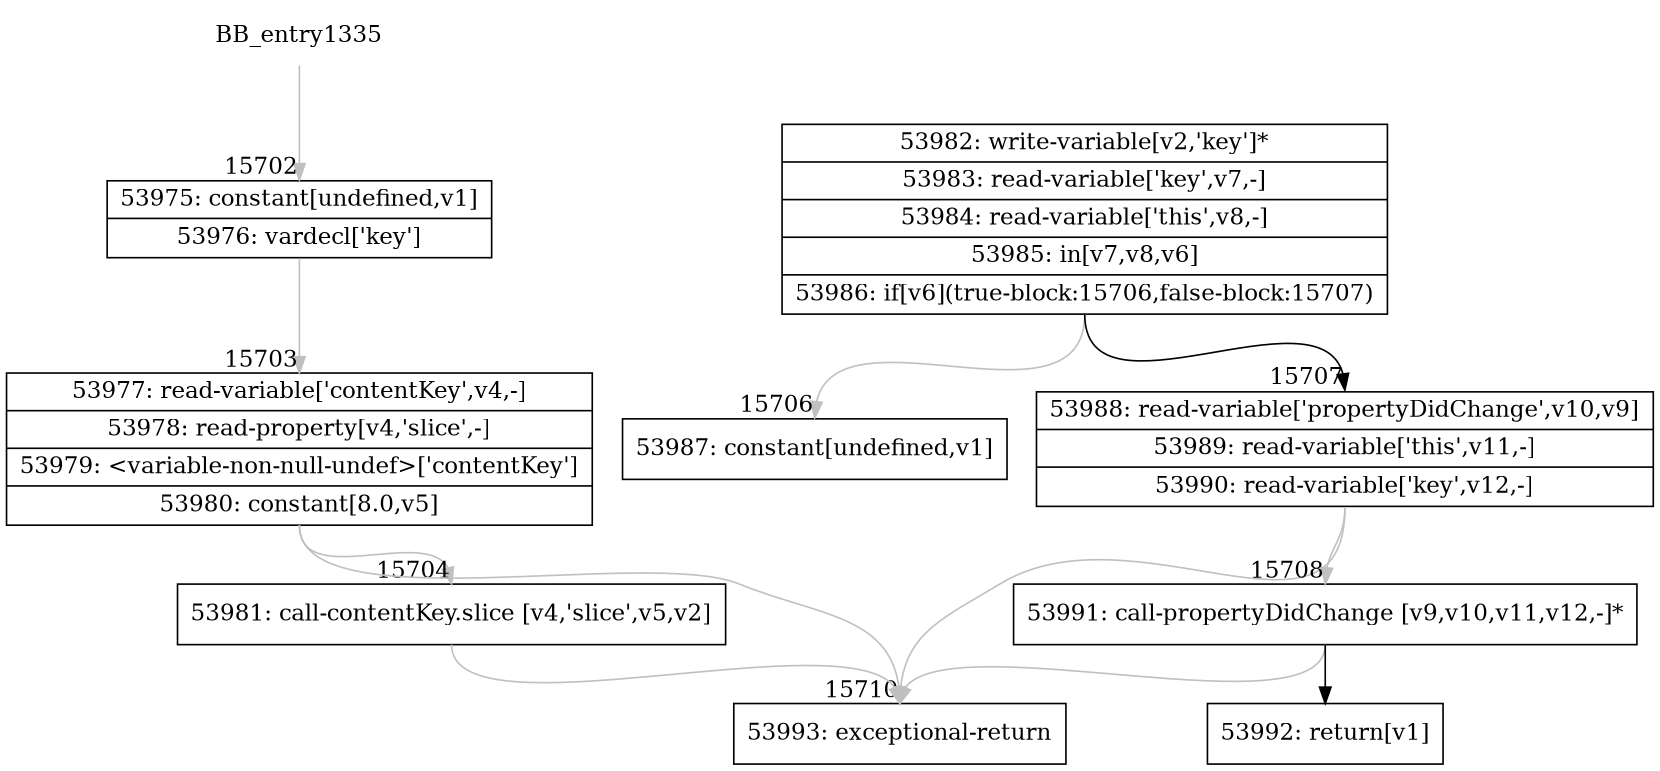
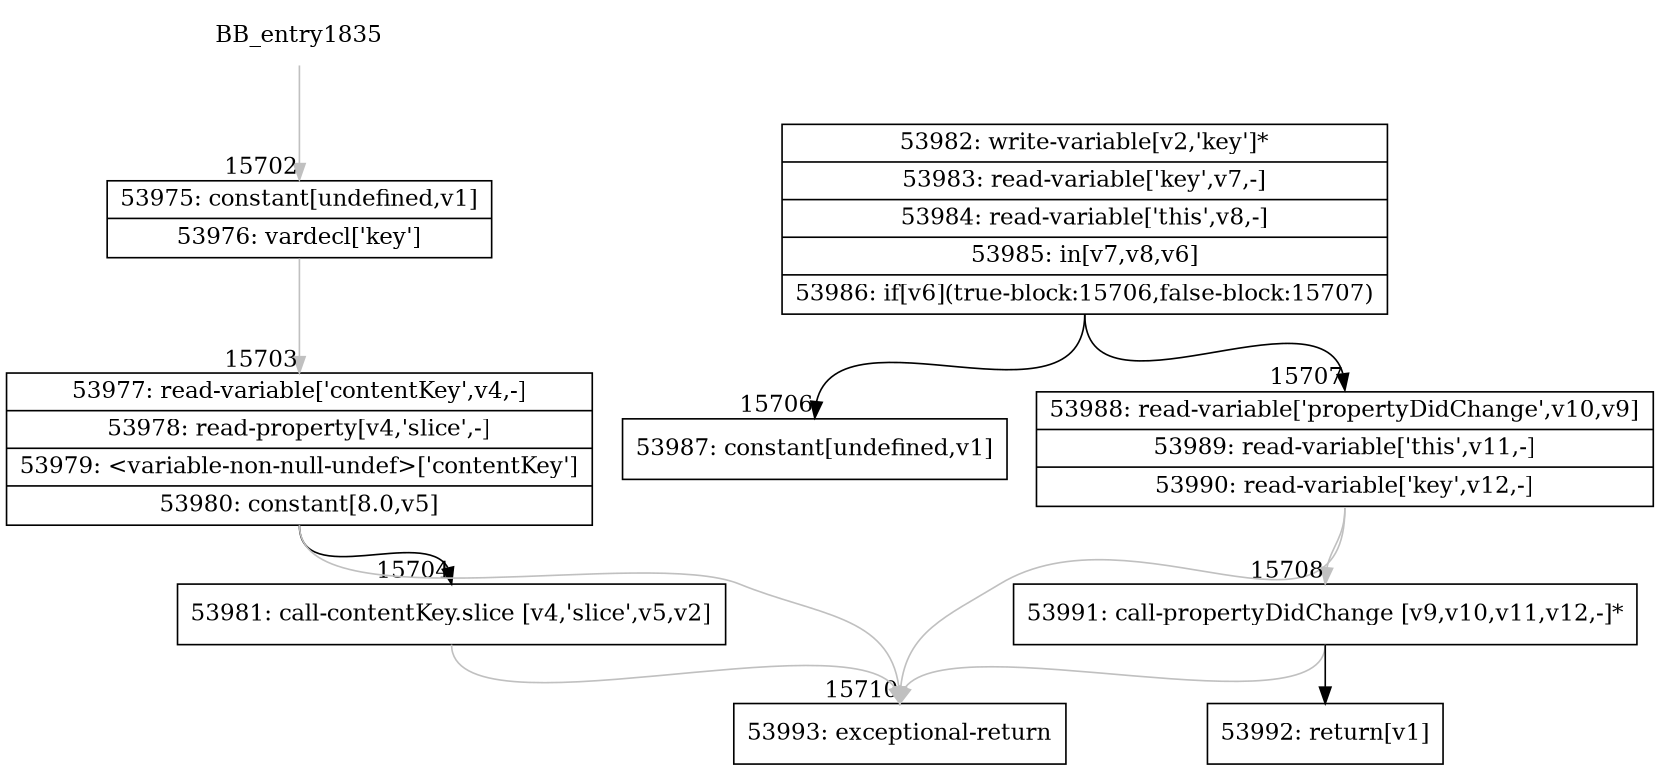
(299, 36) -> (299, 36)
(958, 367) -> (958, 367)
(367, 555) -> (367, 555)
